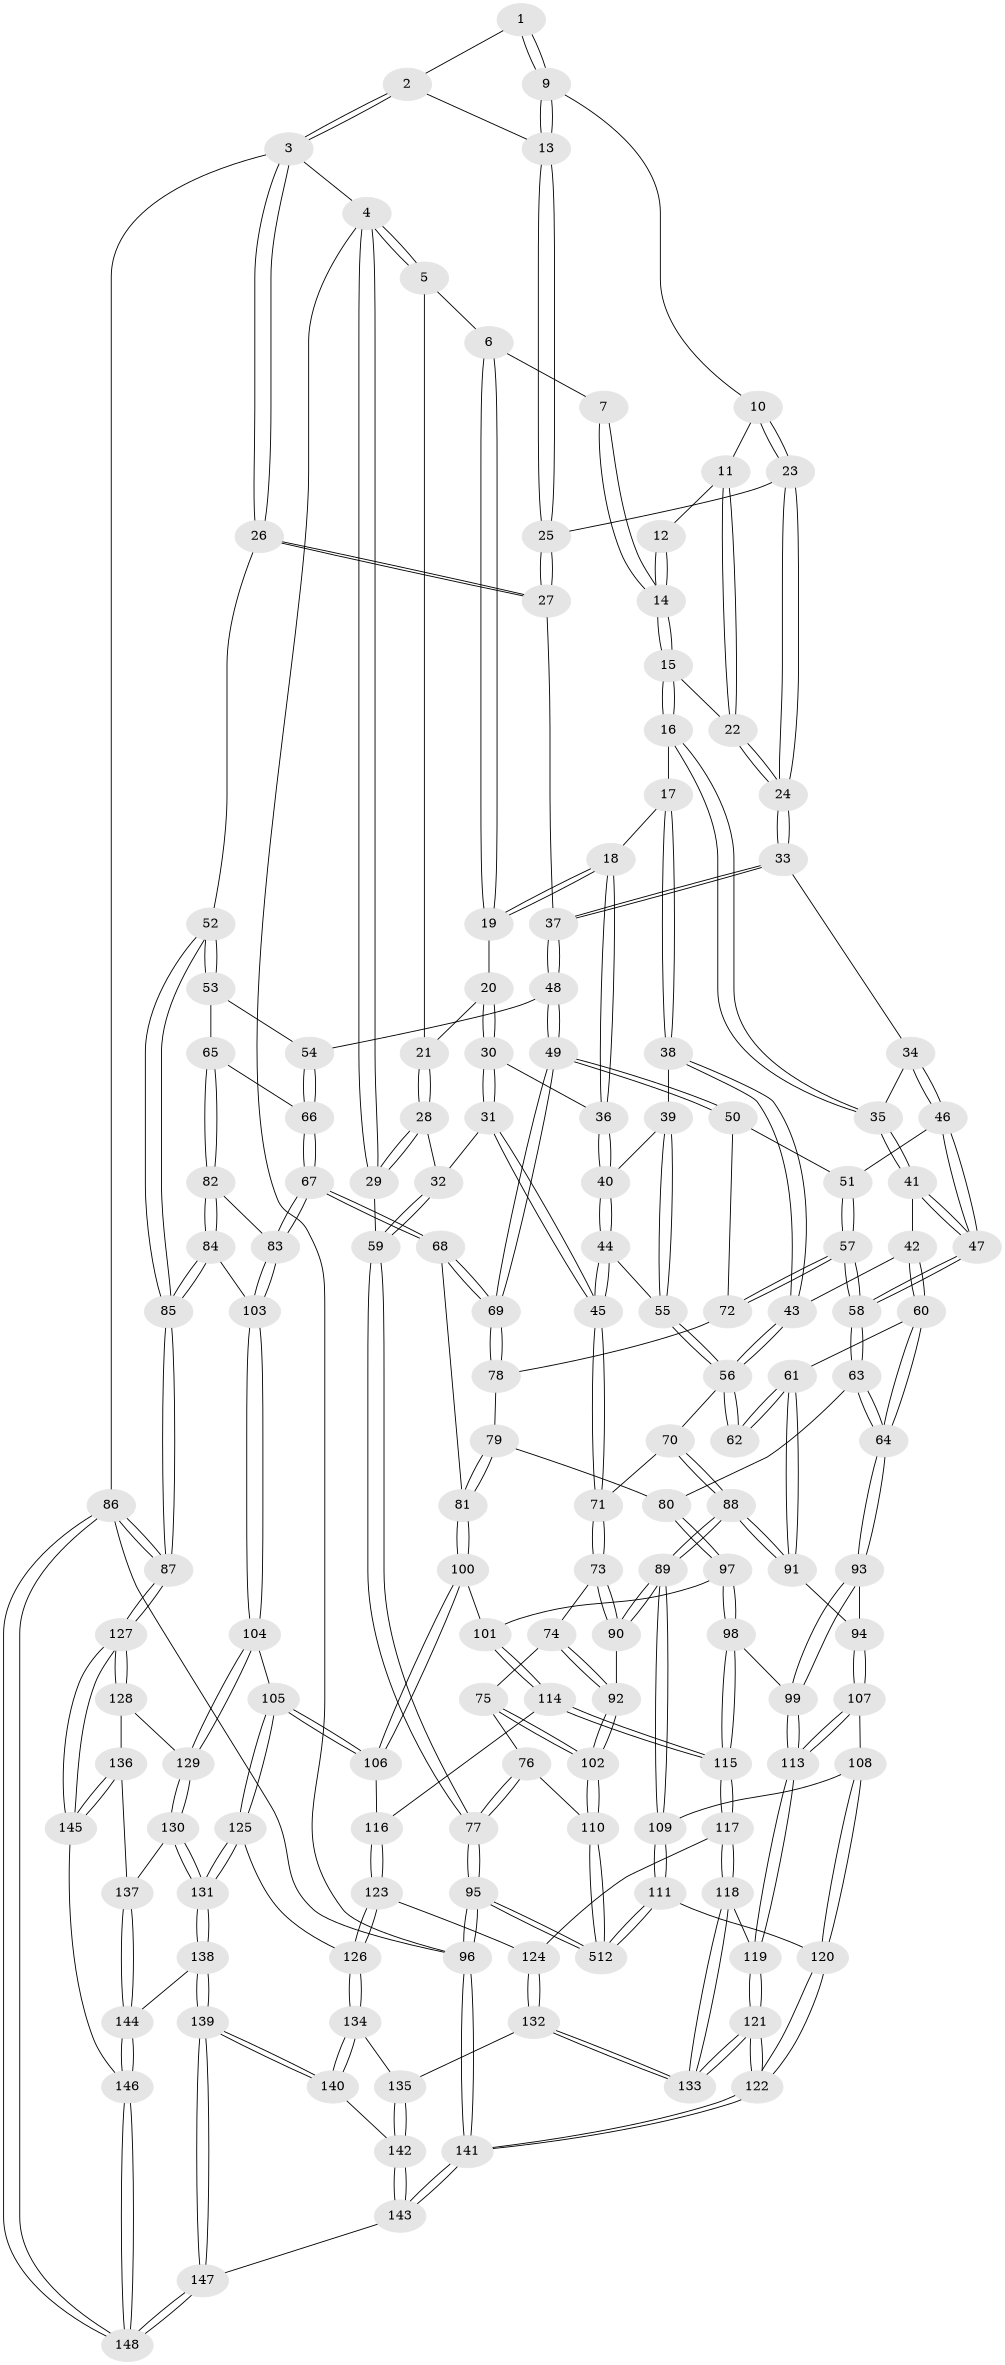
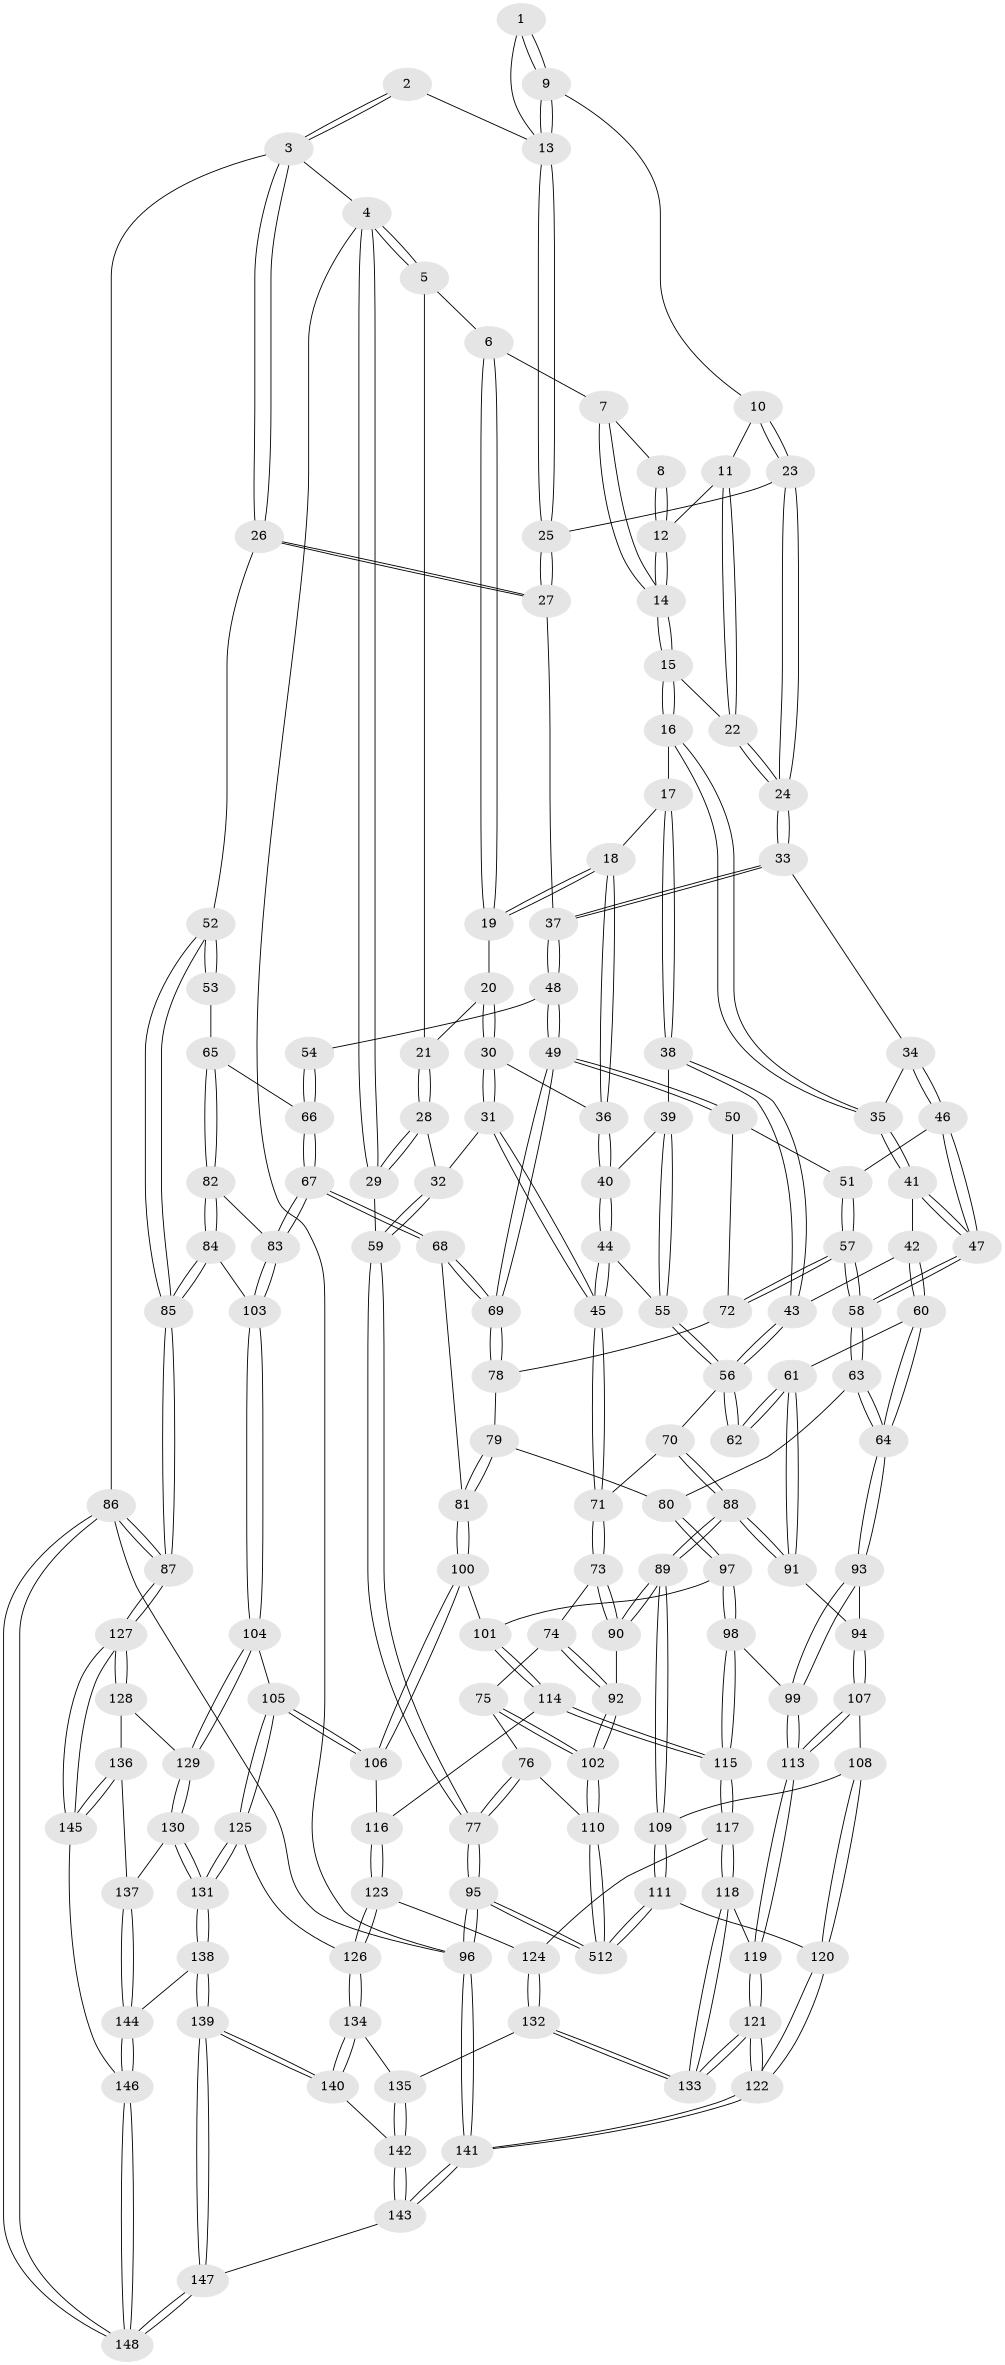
(464, 52) -> (512, 88)
none -> (661, 472)
(264, 1023) -> none
